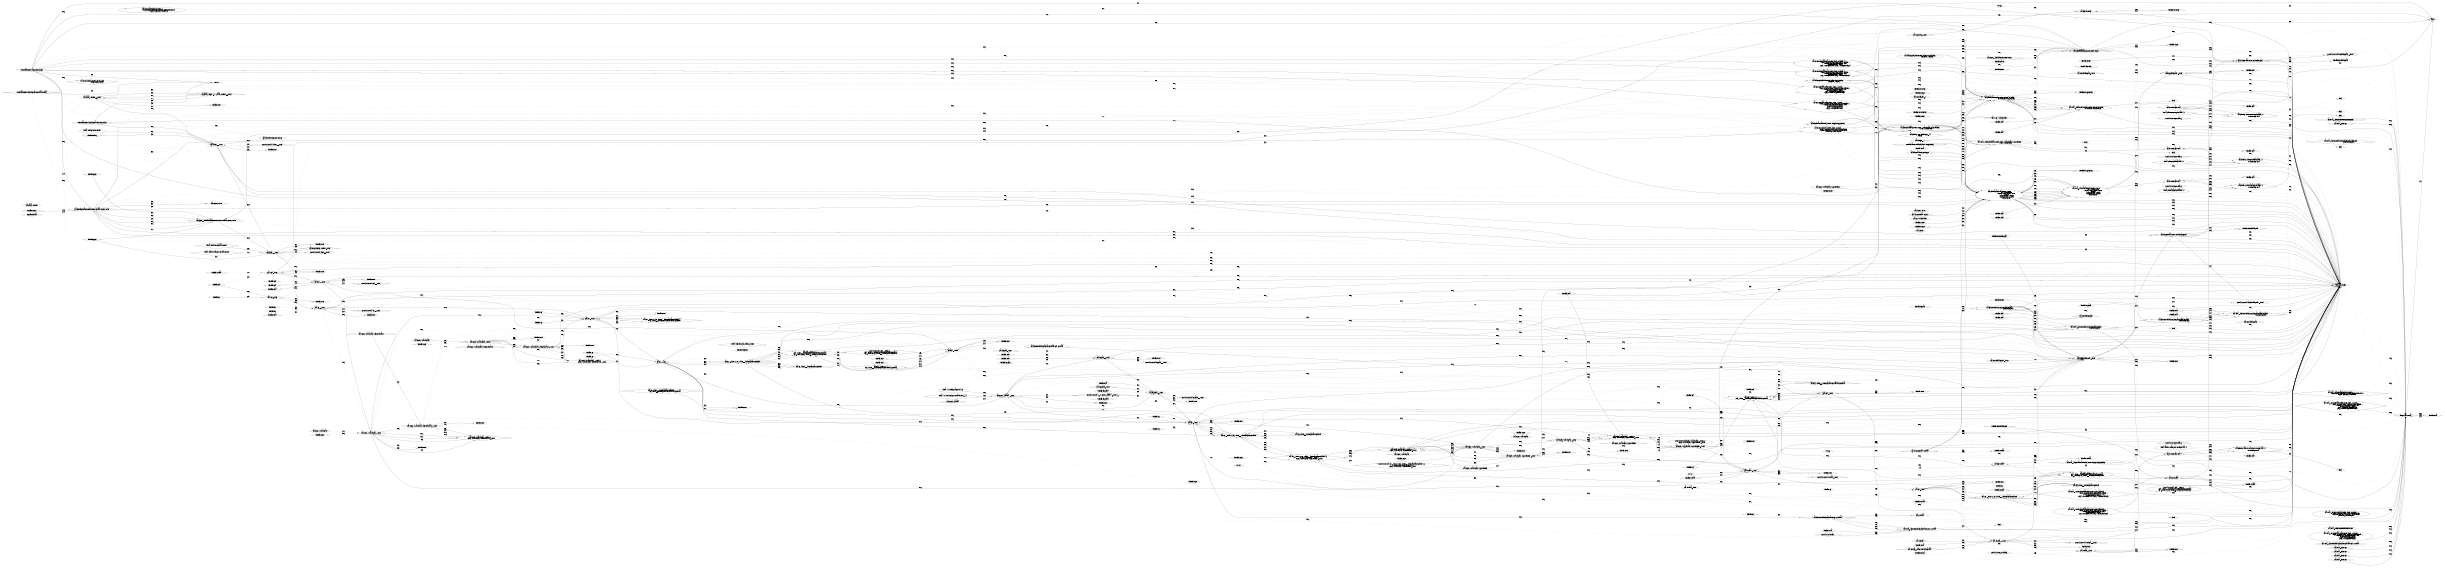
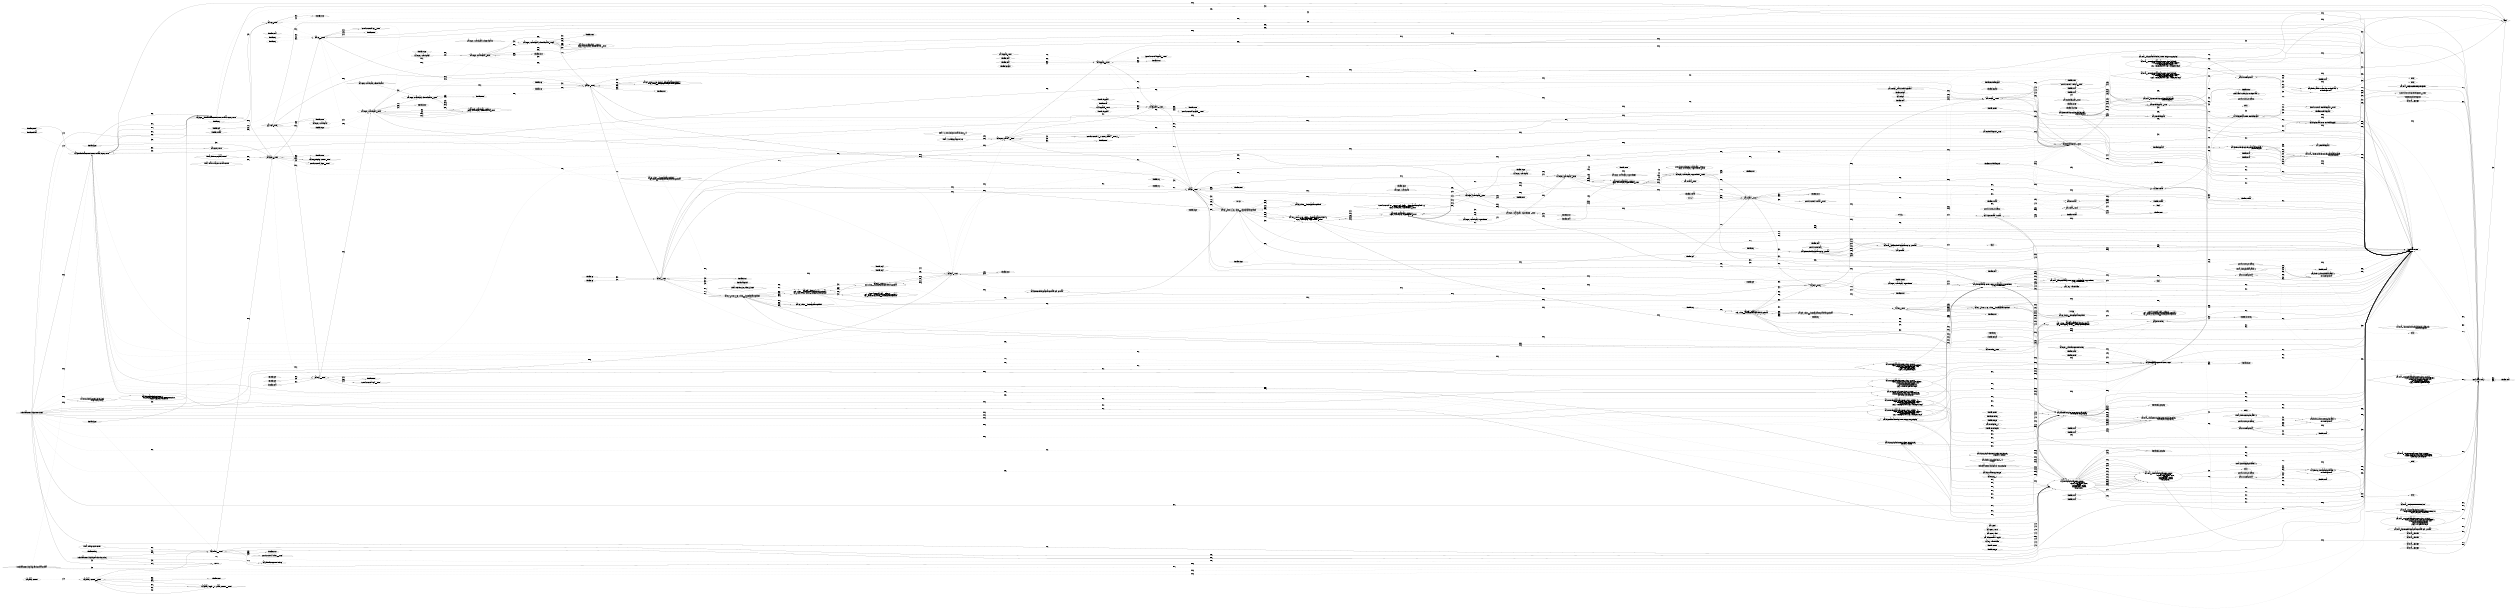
(2209, 155) -> (2282, 120)
(953, 402) -> none
none -> (1992, 534)
